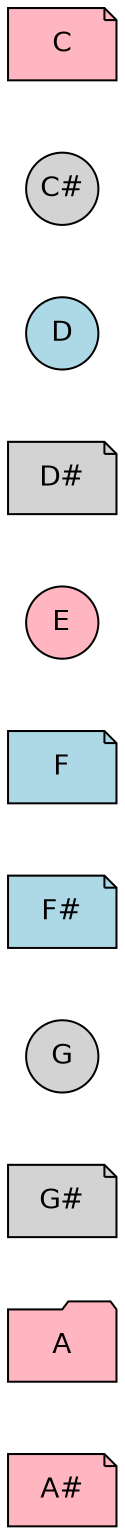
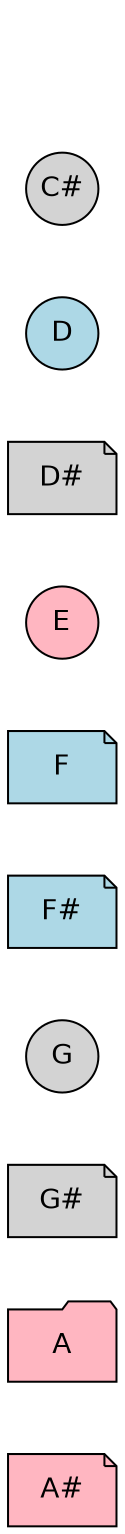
(62, 44) -> none
